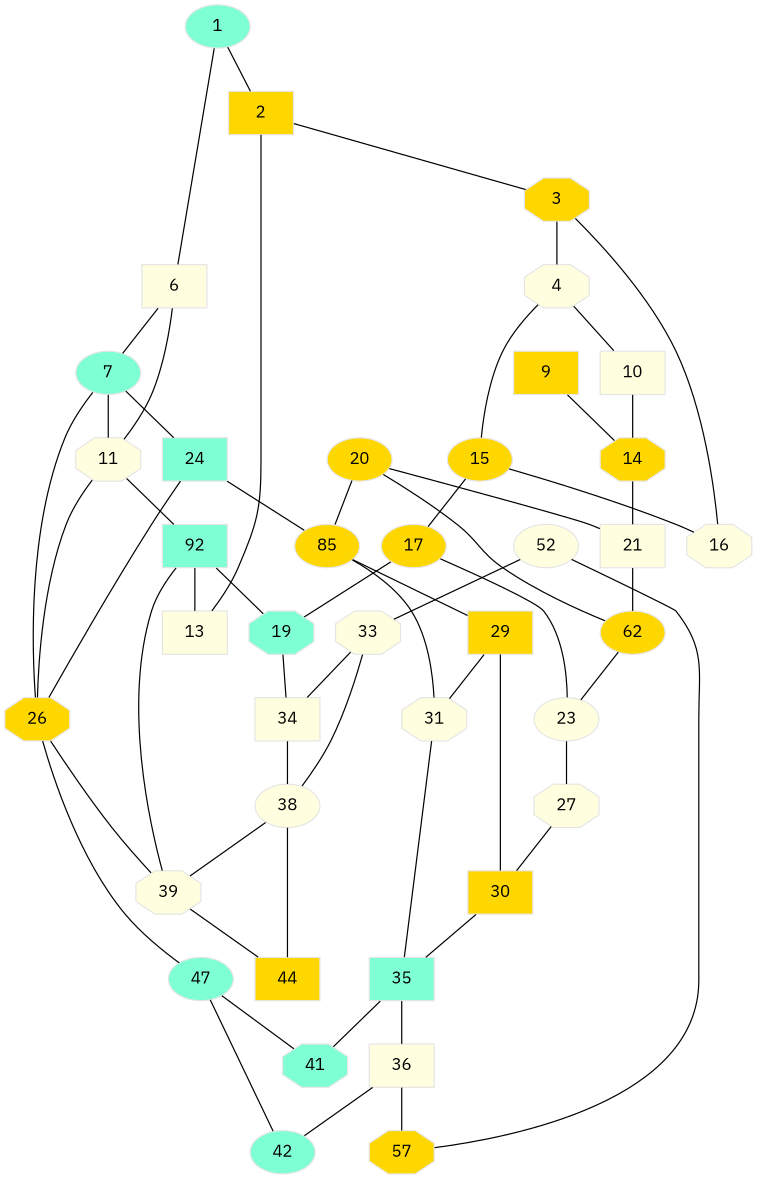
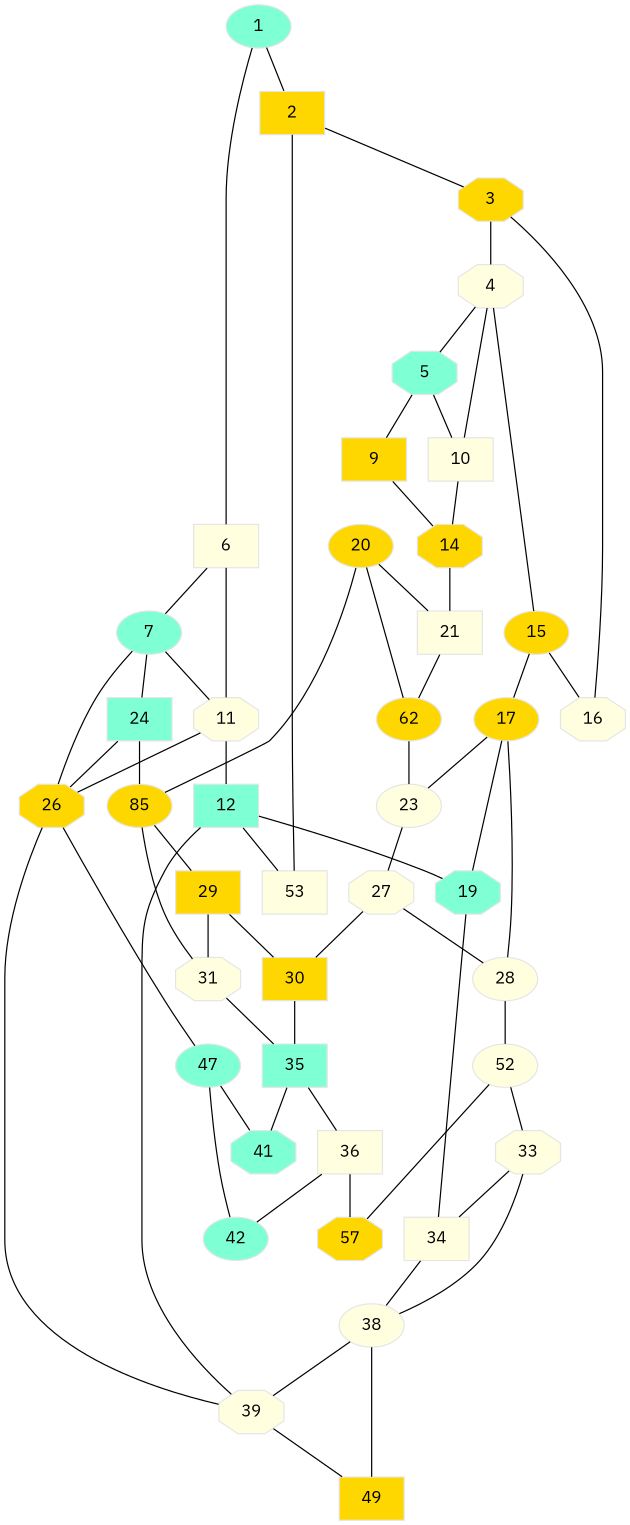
none -> (425, 373)
(195, 546) -> (226, 806)
(195, 633) -> (295, 892)
(287, 979) -> (372, 1499)
none -> (505, 979)
